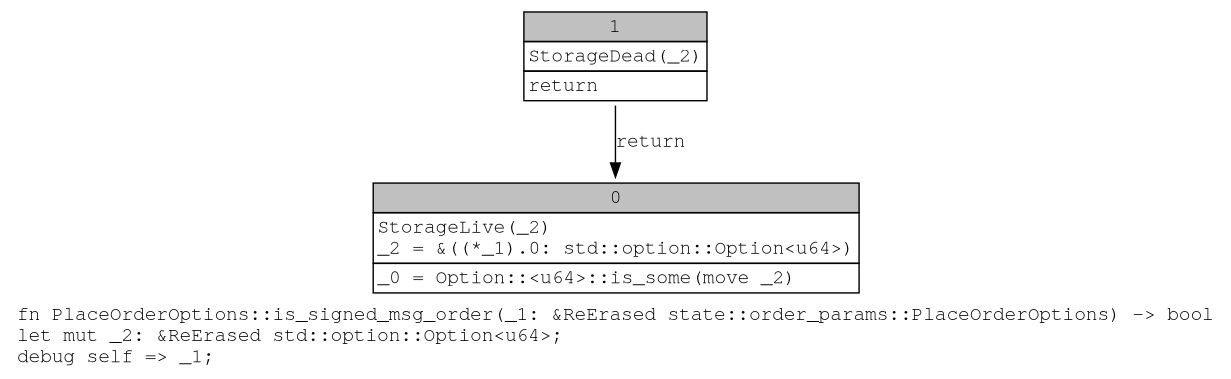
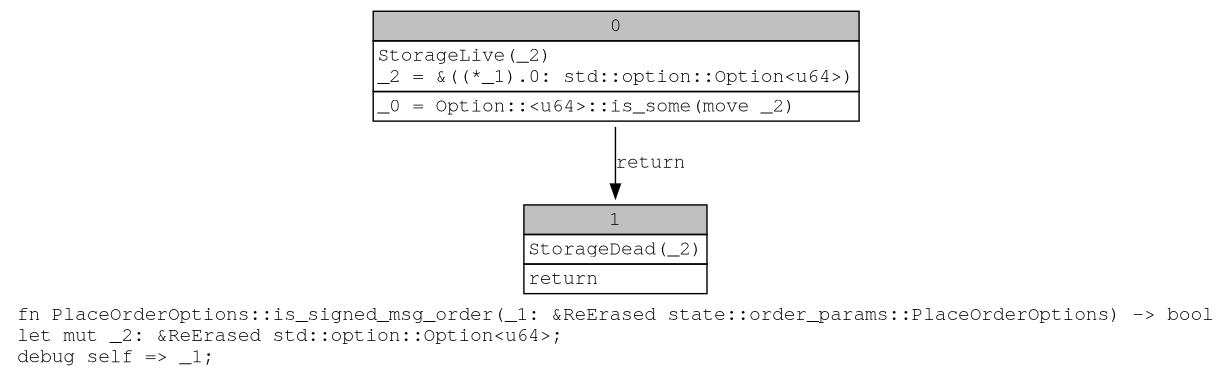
(615, 134) -> (615, 155)
